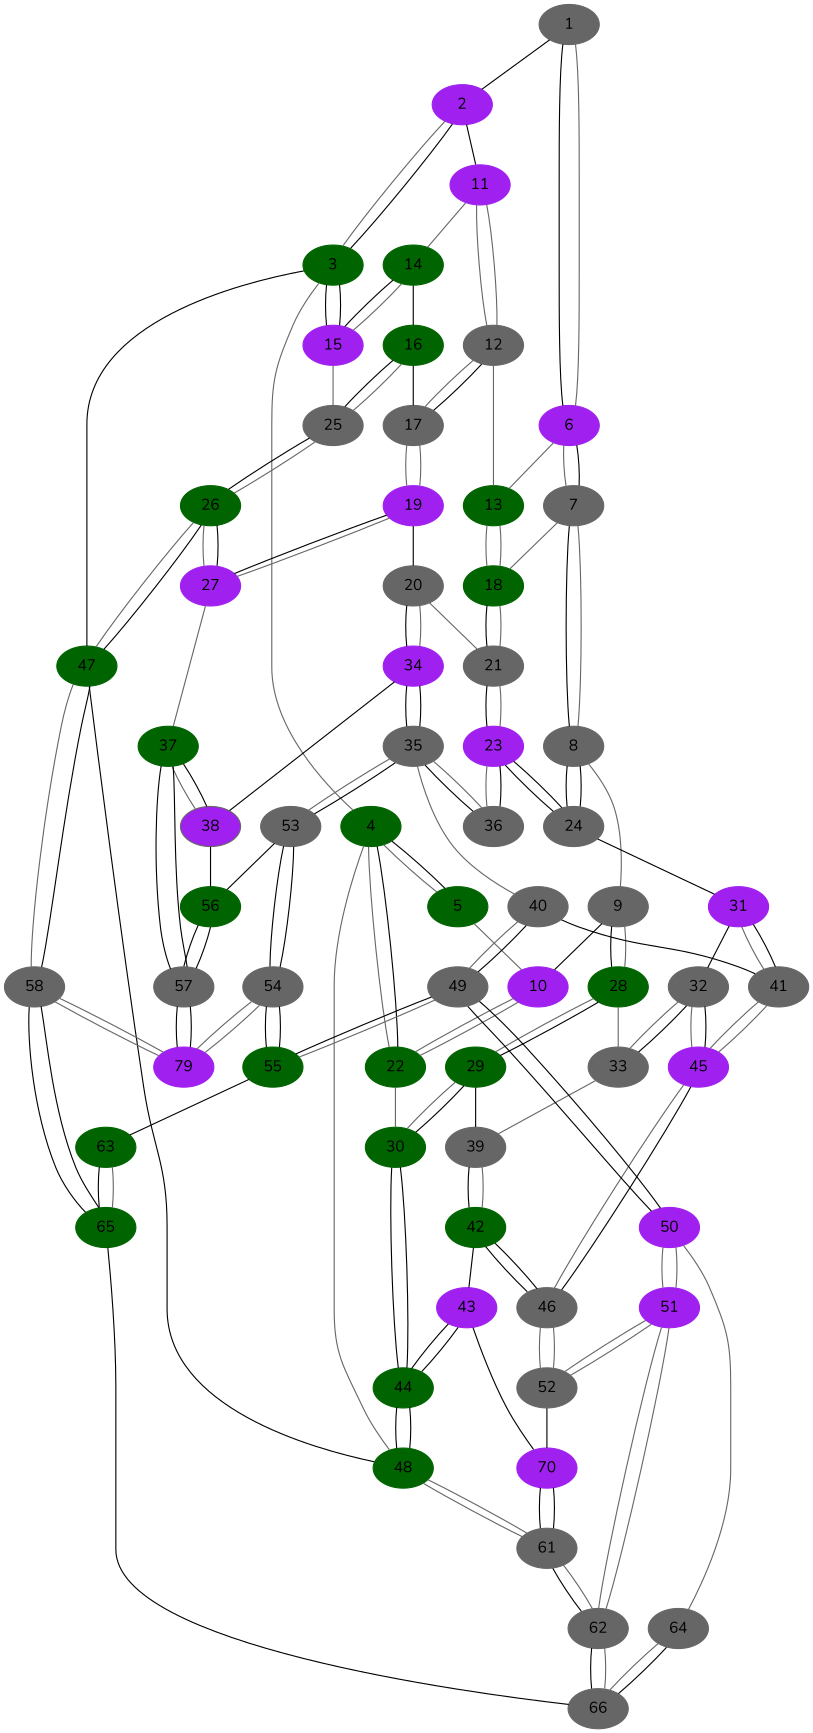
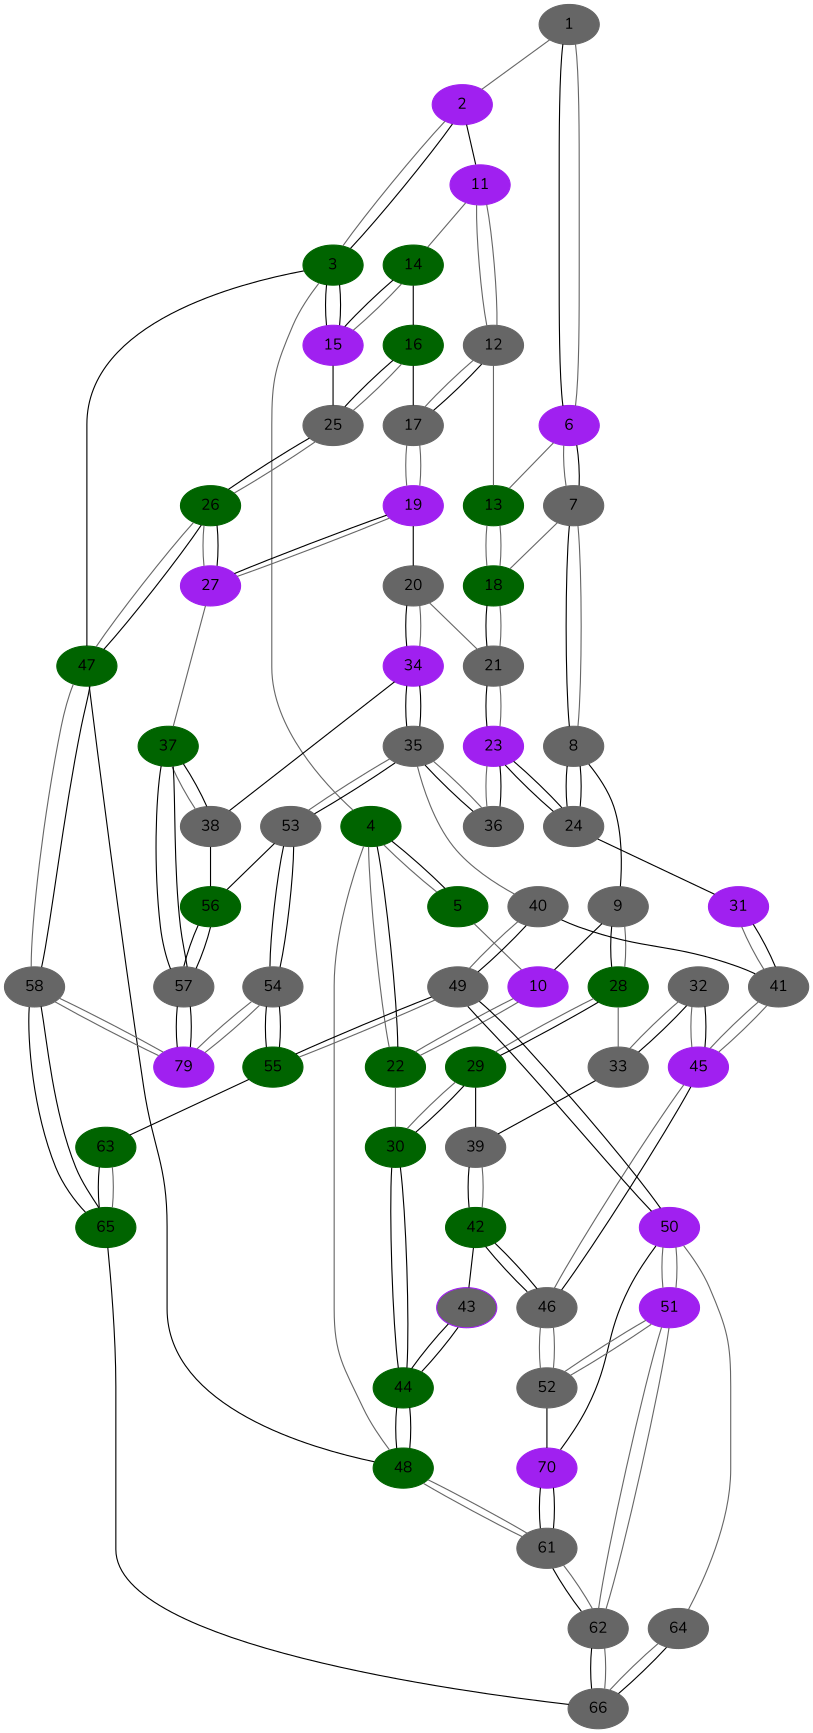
(516, 65) -> (516, 65)
(333, 386) -> (333, 386)
(618, 822) -> (618, 822)
(211, 827) -> (211, 827)
(718, 947) -> none
(547, 1107) -> (547, 1107)
(467, 1308) -> (467, 1308)
(498, 1391) -> (612, 1331)
